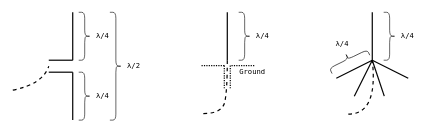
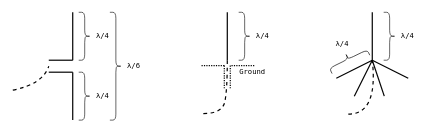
(134, 66) -> (134, 66)
